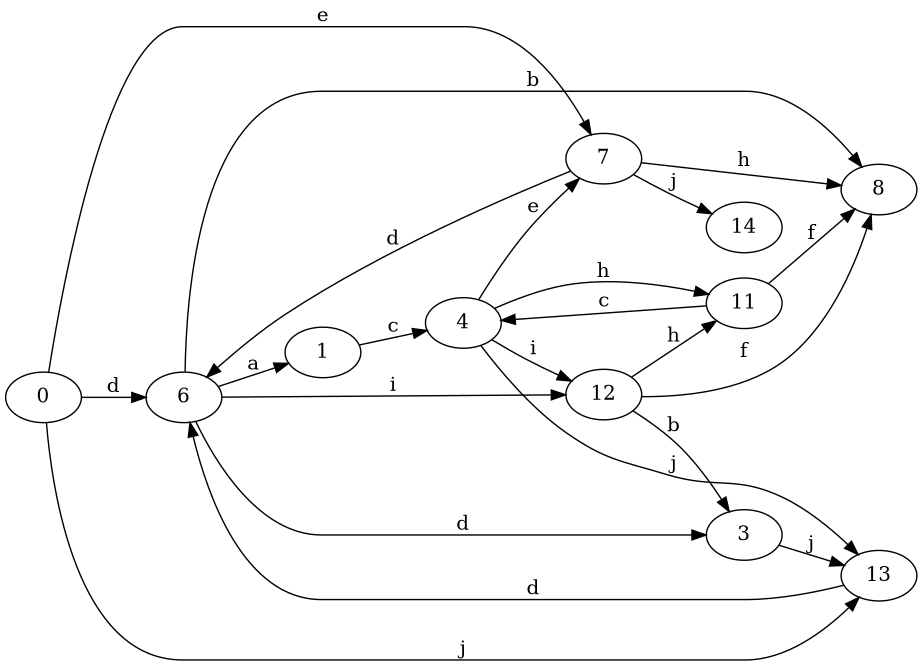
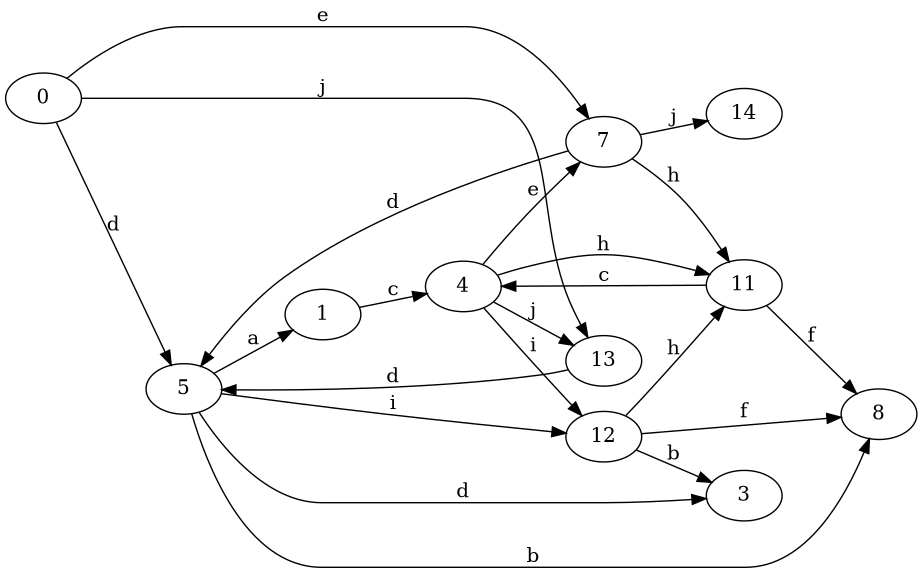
(734, 173) -> (682, 199)
(184, 397) -> (184, 389)
(805, 553) -> none
